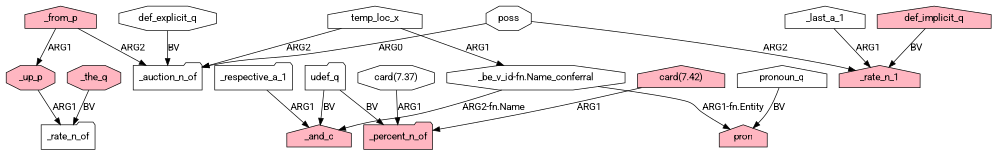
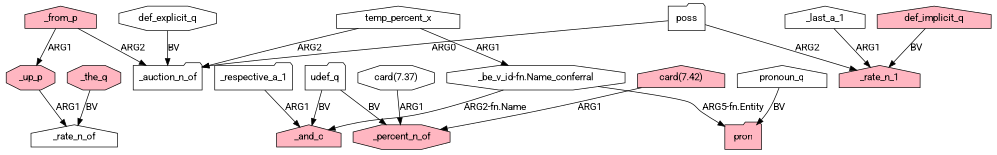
(375, 18) -> (398, 18)
(509, 18) -> (687, 18)
(733, 107) -> (733, 107)
(68, 137) -> (74, 137)
(398, 137) -> (402, 137)
(743, 137) -> (743, 137)
